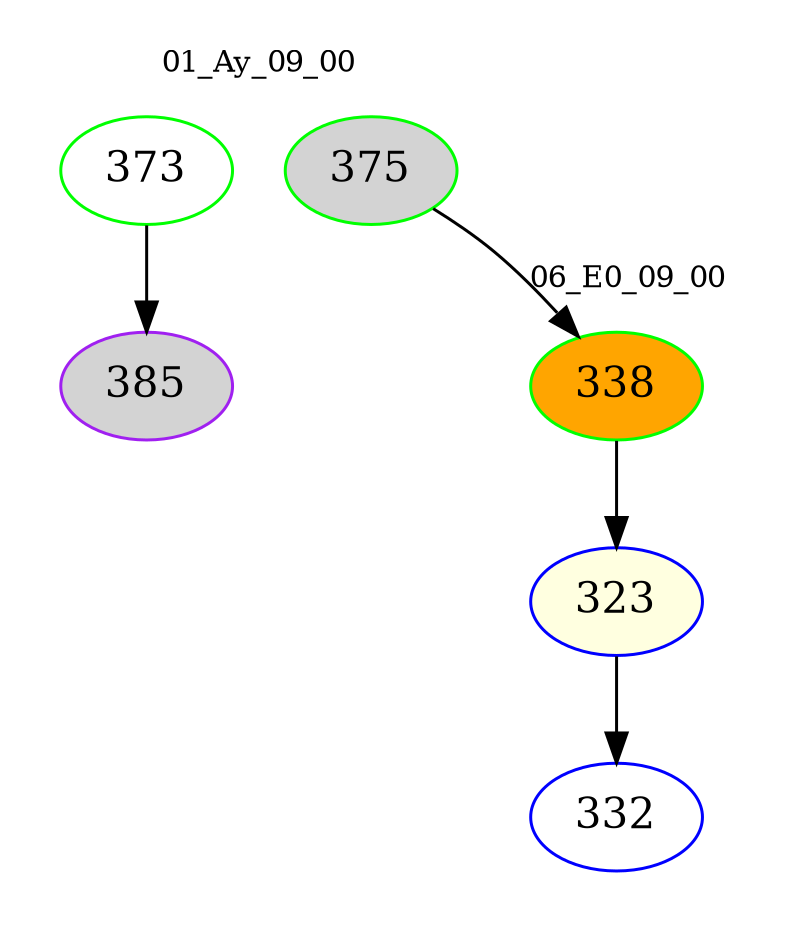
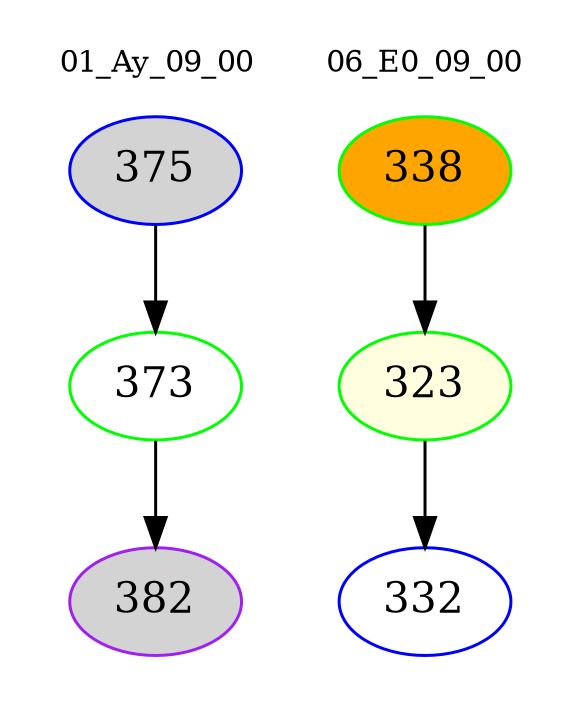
(371, 171) -> (156, 171)
(526, 281) -> (156, 264)
(147, 386) -> (156, 602)
(617, 602) -> (425, 386)
